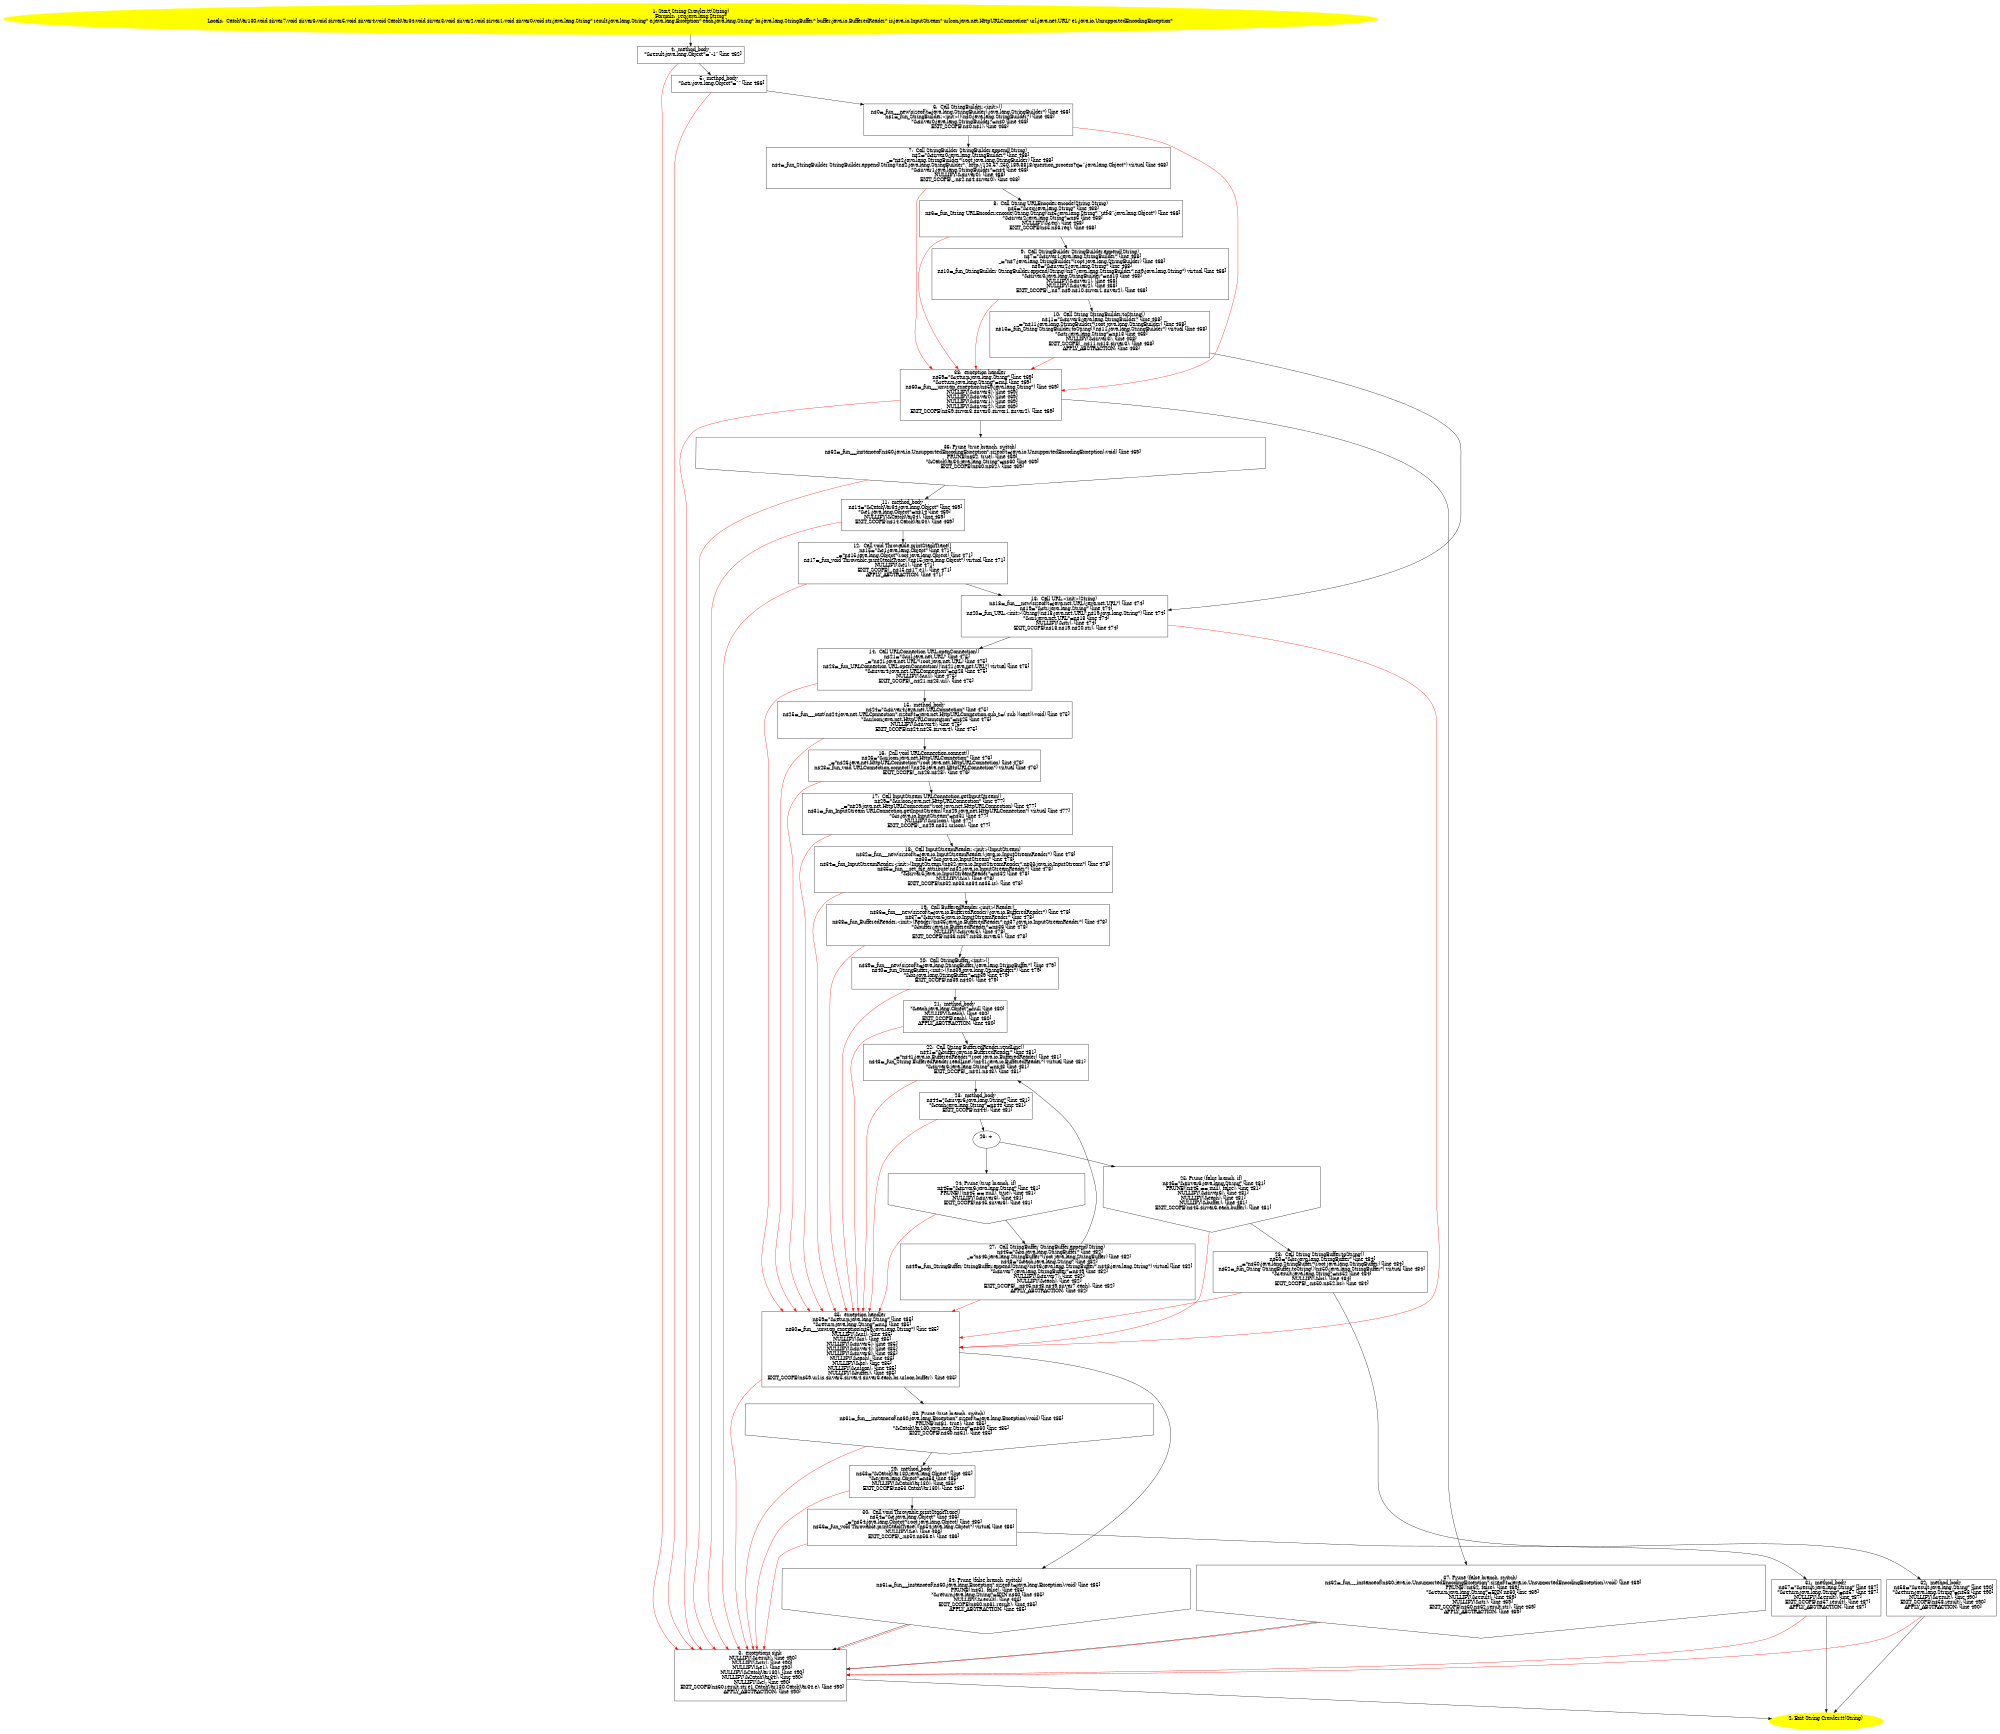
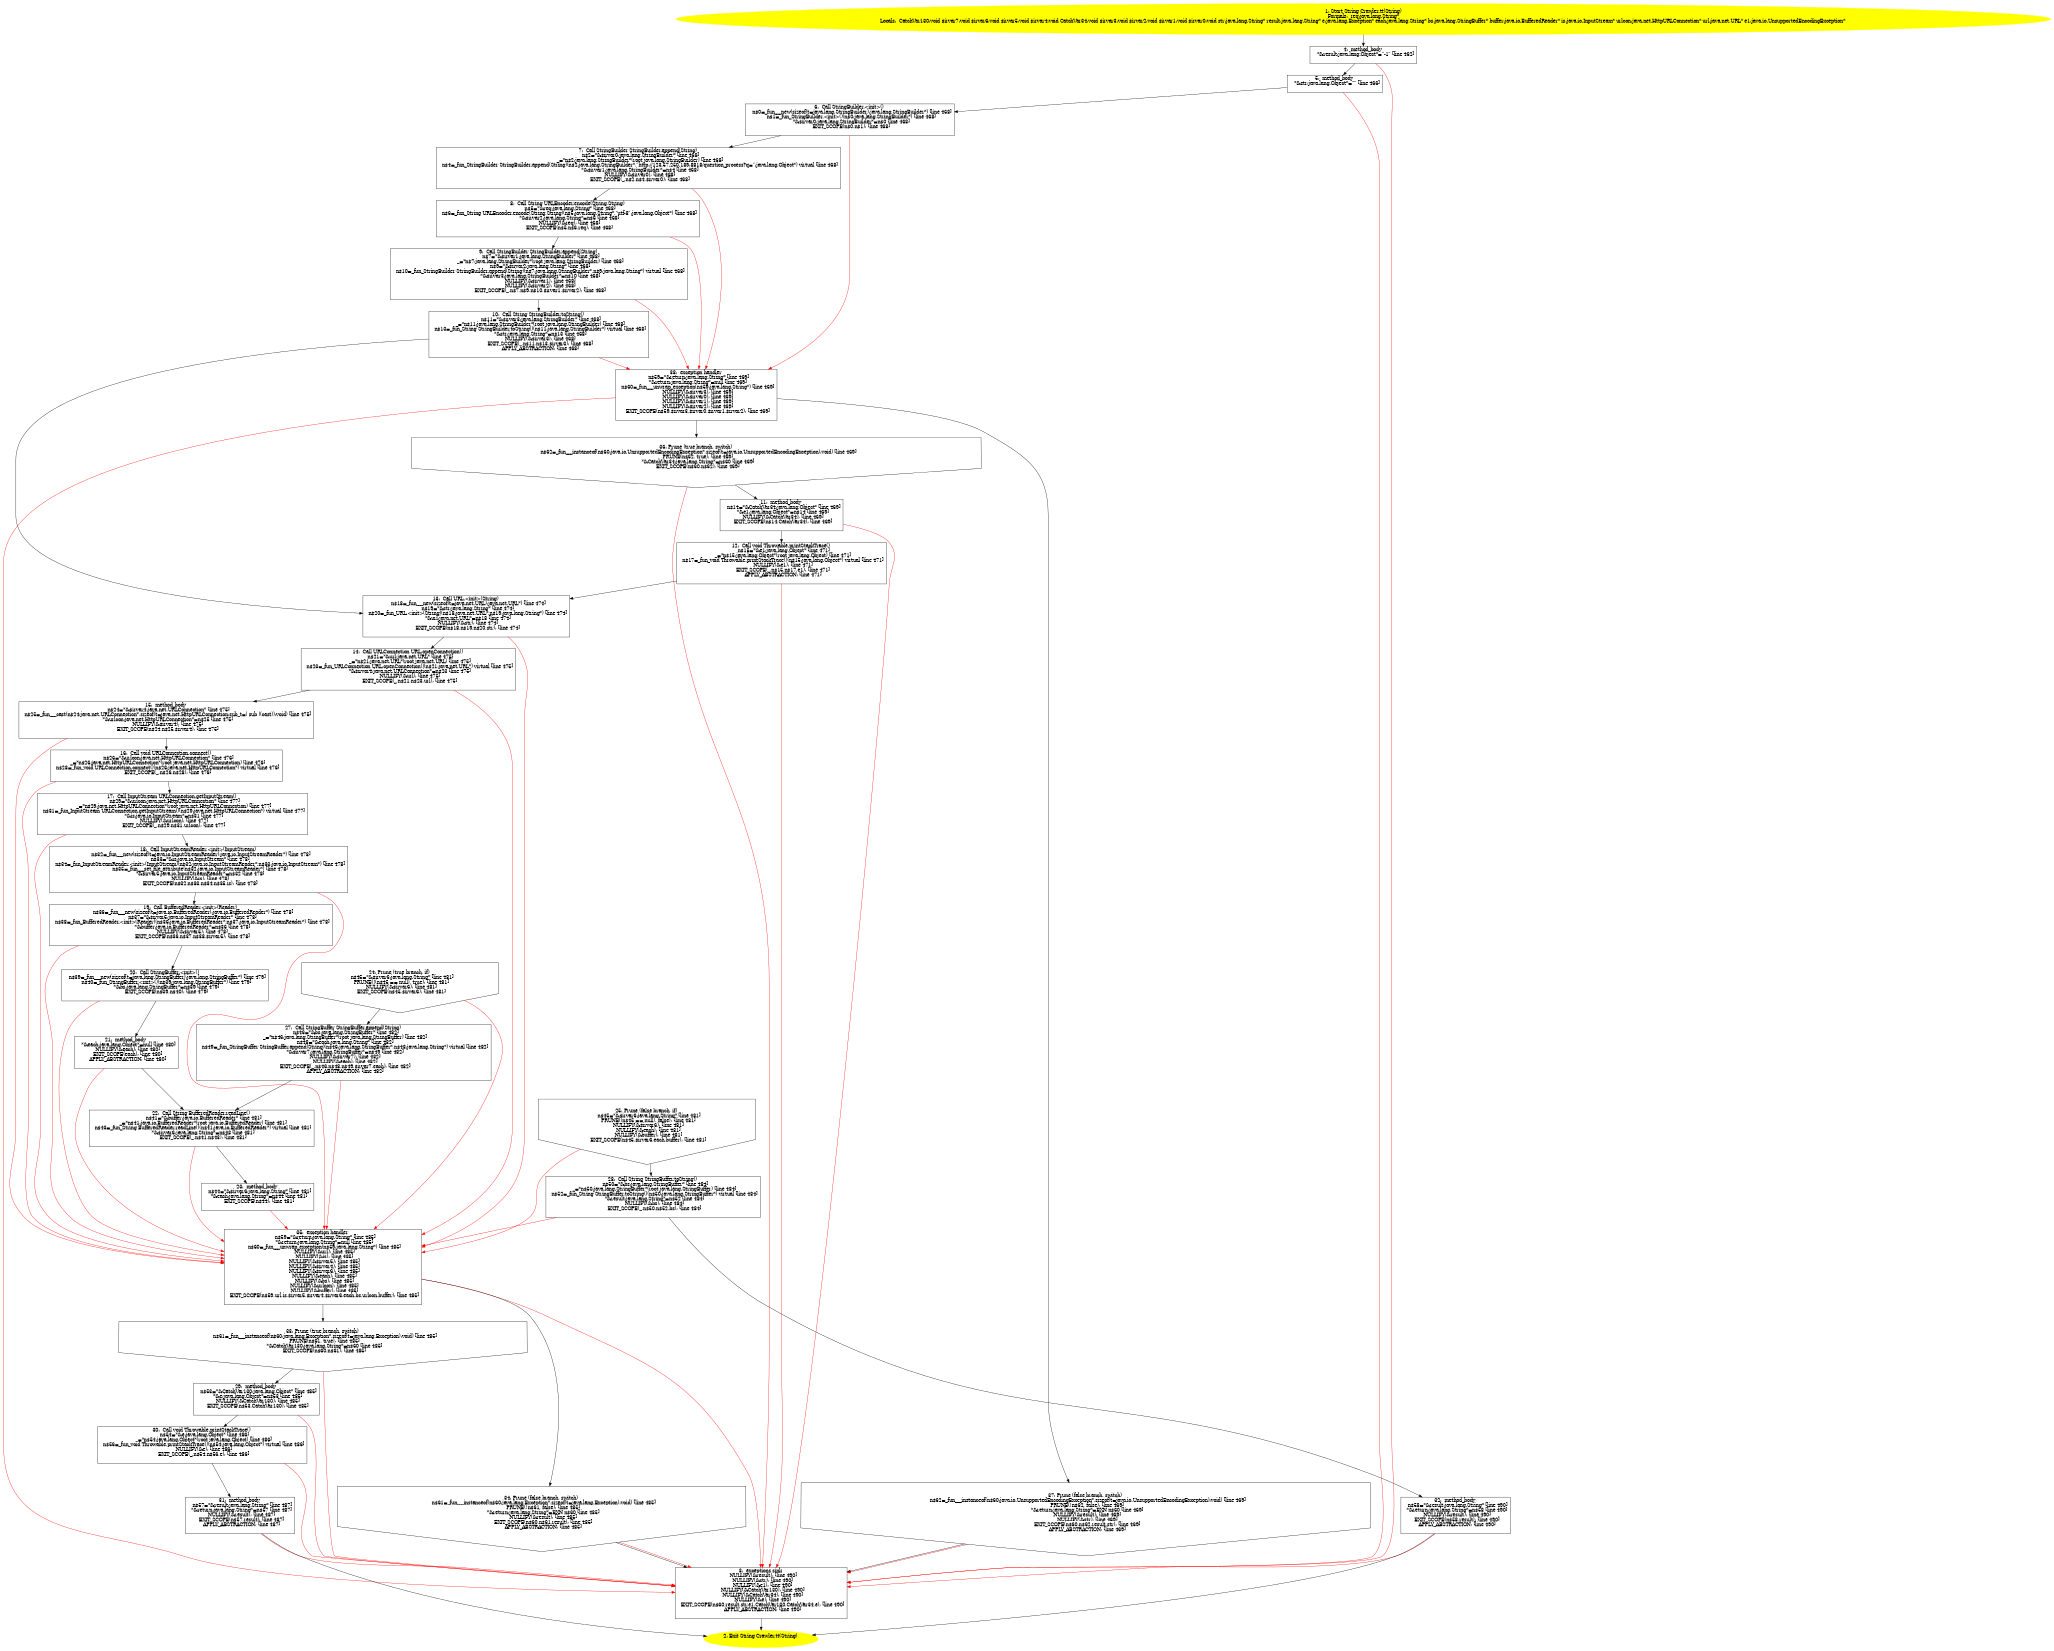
(986, 1140) -> none
